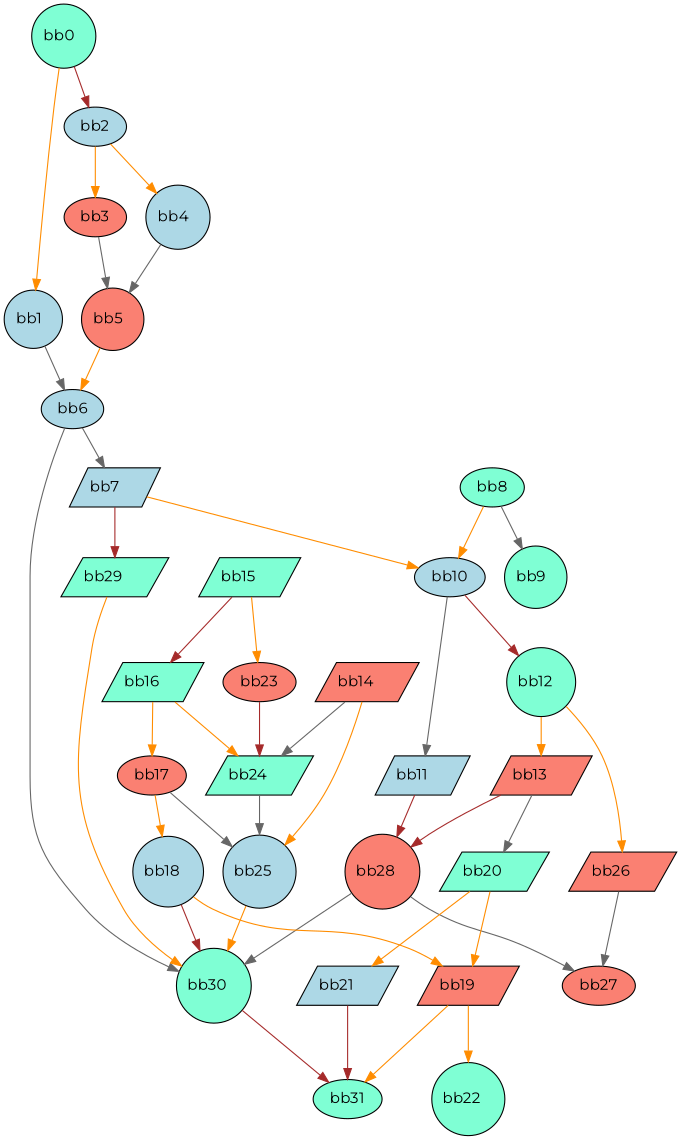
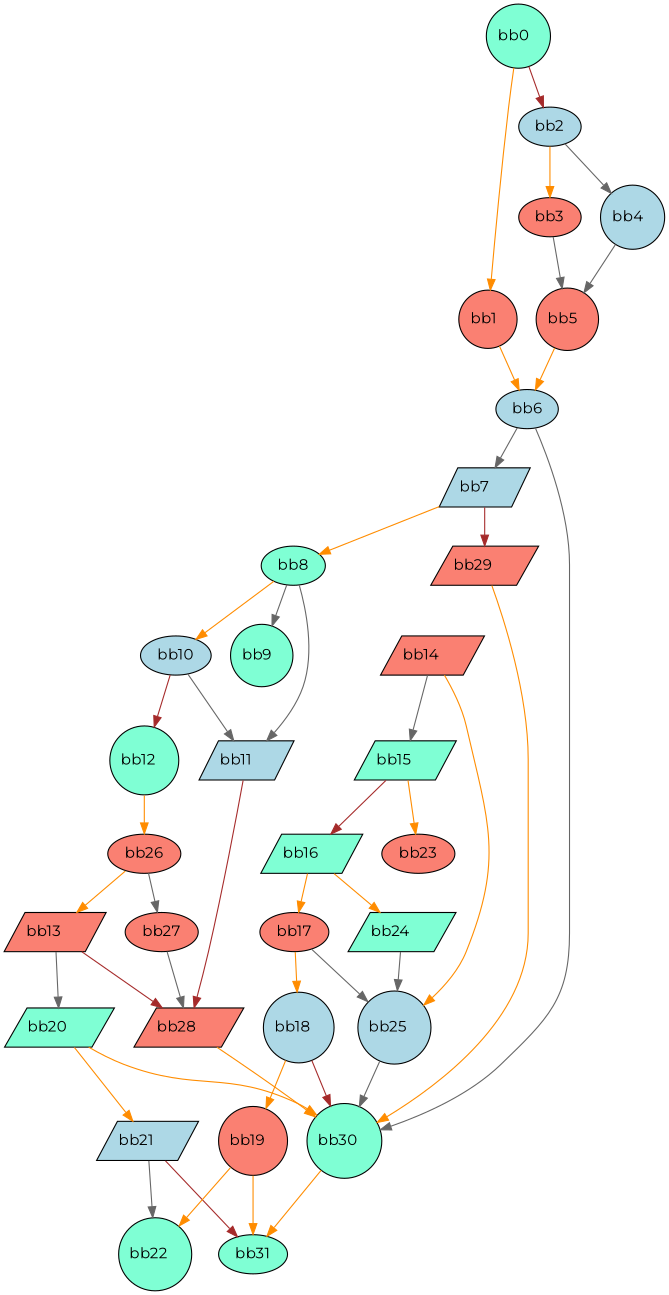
(130, 165) -> (584, 165)
(33, 319) -> (488, 319)
(52, 363) -> (507, 363)
(277, 531) -> (384, 528)
(115, 577) -> (485, 566)
none -> (308, 663)
(260, 723) -> none
(318, 725) -> (420, 703)
(541, 731) -> (105, 888)
(382, 872) -> (189, 1028)
(623, 872) -> (144, 854)
(308, 922) -> (262, 1078)
(483, 924) -> (197, 1081)
(238, 927) -> (372, 1079)
(491, 934) -> (174, 974)
(468, 986) -> (253, 1141)
(281, 1043) -> (298, 1199)
none -> (150, 1184)
